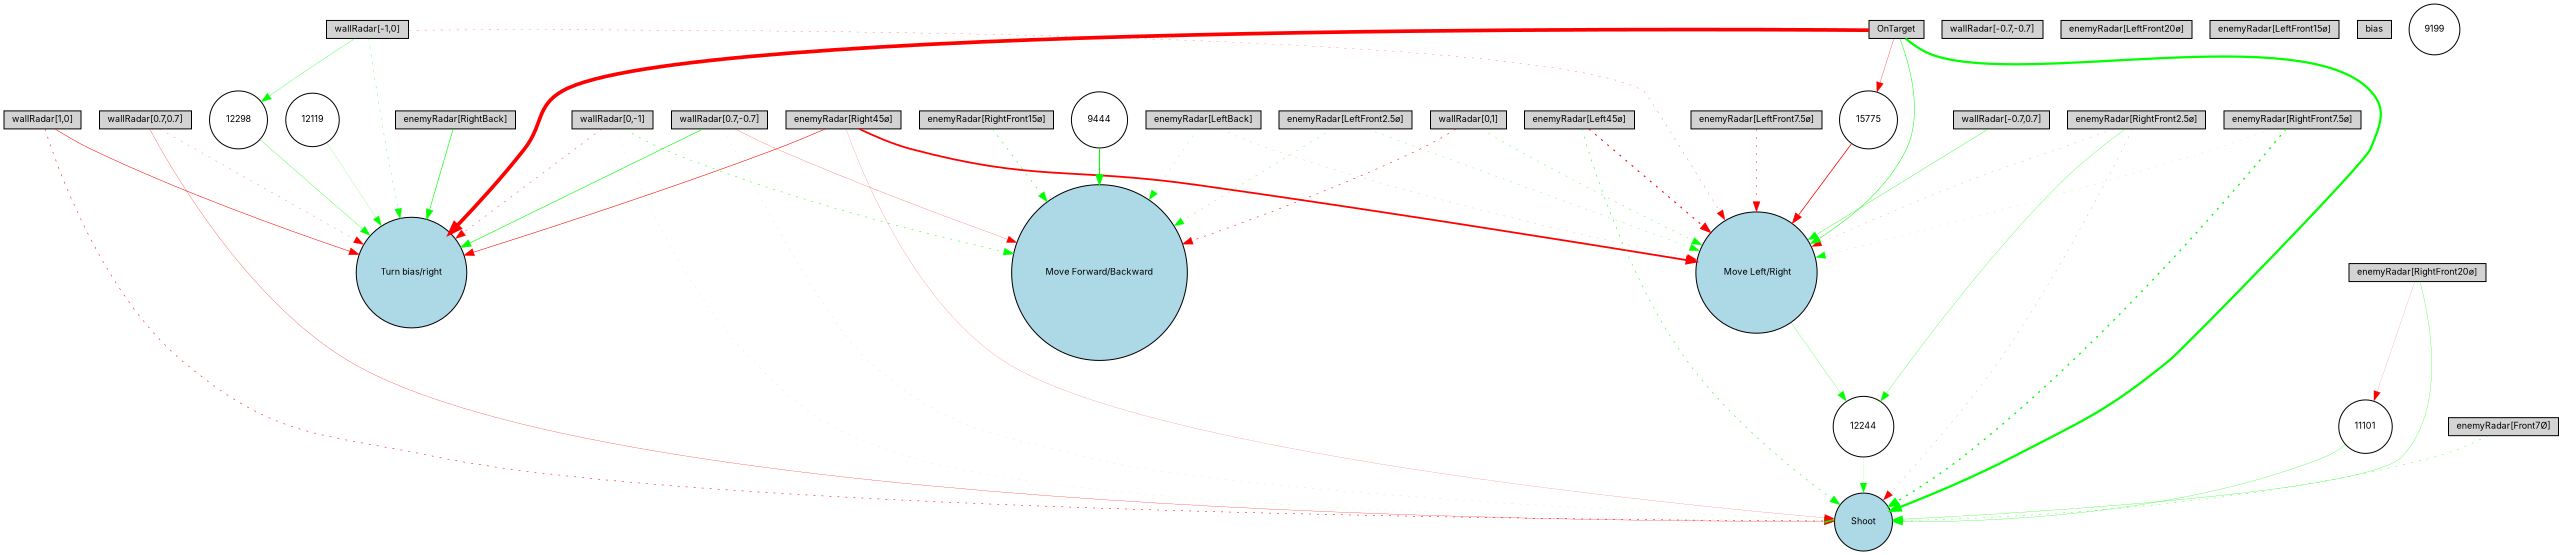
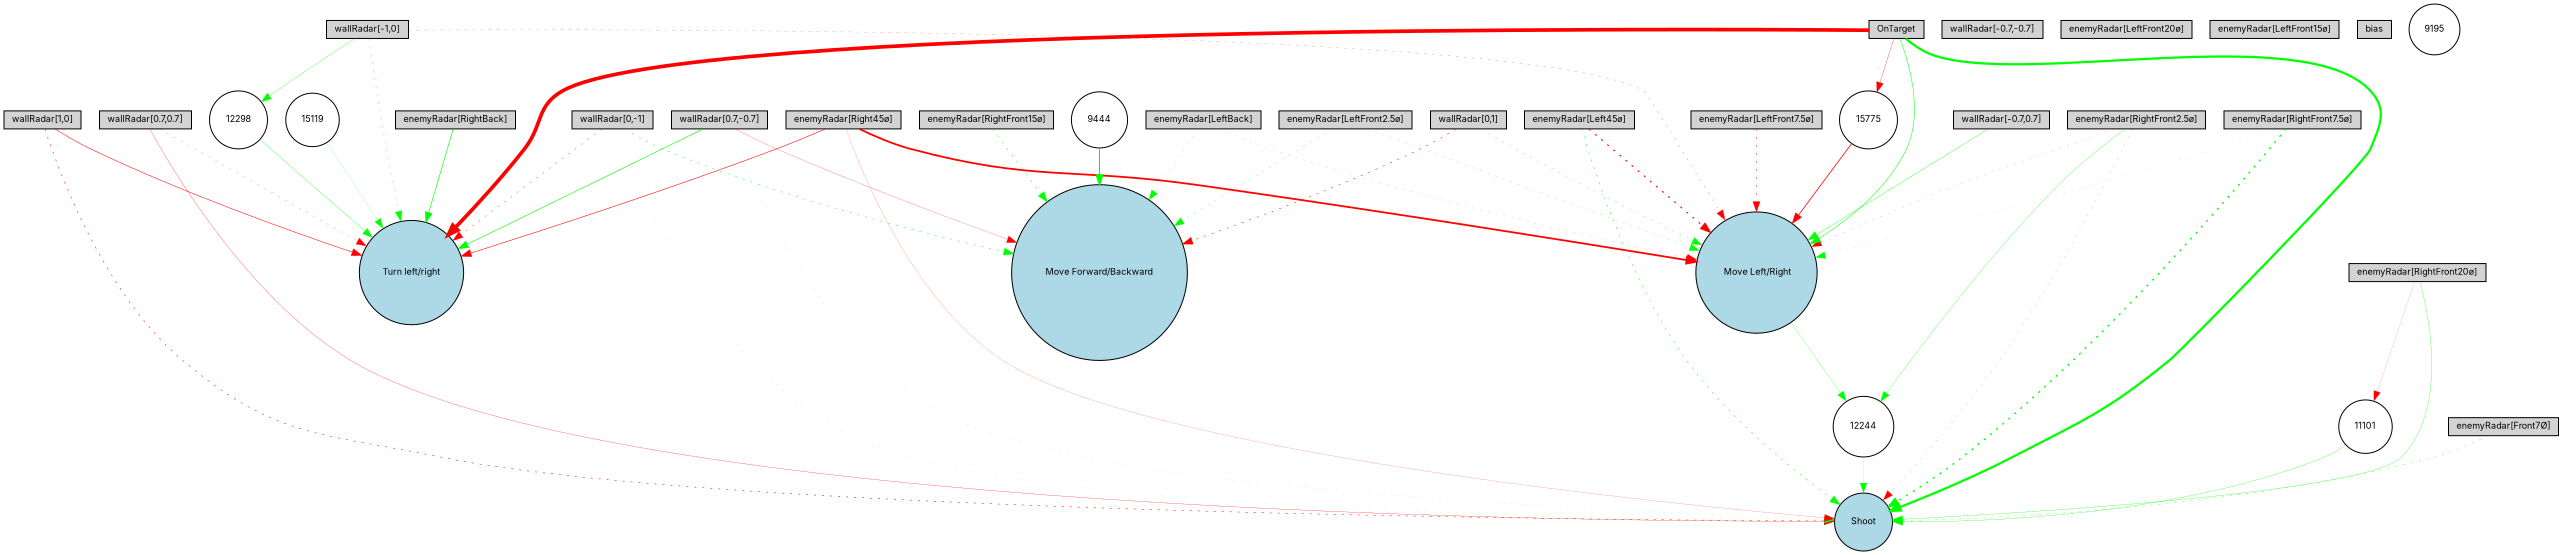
(2434, 29) -> (2434, 29)
(312, 120) -> (312, 120)
(412, 273) -> (412, 273)
